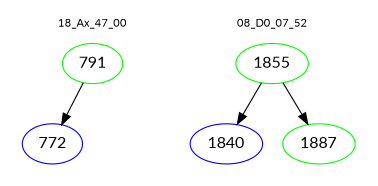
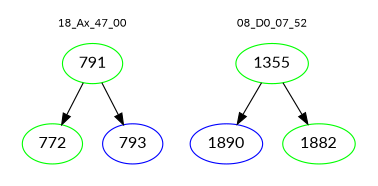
(272, 64) -> (272, 64)
(52, 144) -> (52, 144)
none -> (133, 144)
(226, 144) -> (226, 144)
(319, 144) -> (319, 144)
